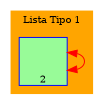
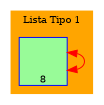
(43, 61) -> (43, 61)
